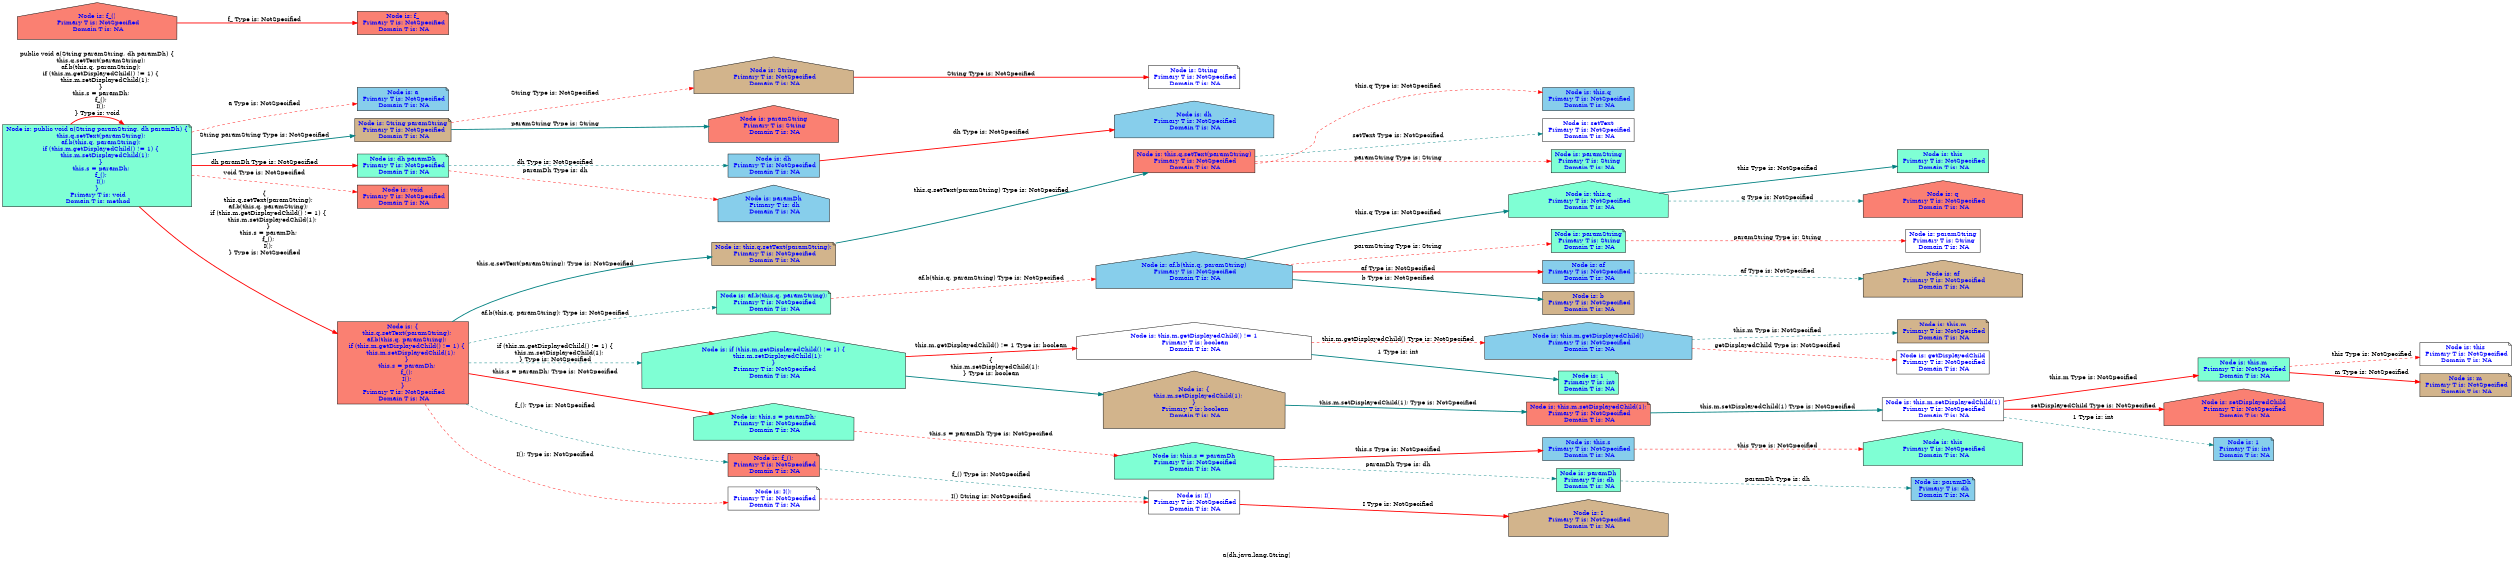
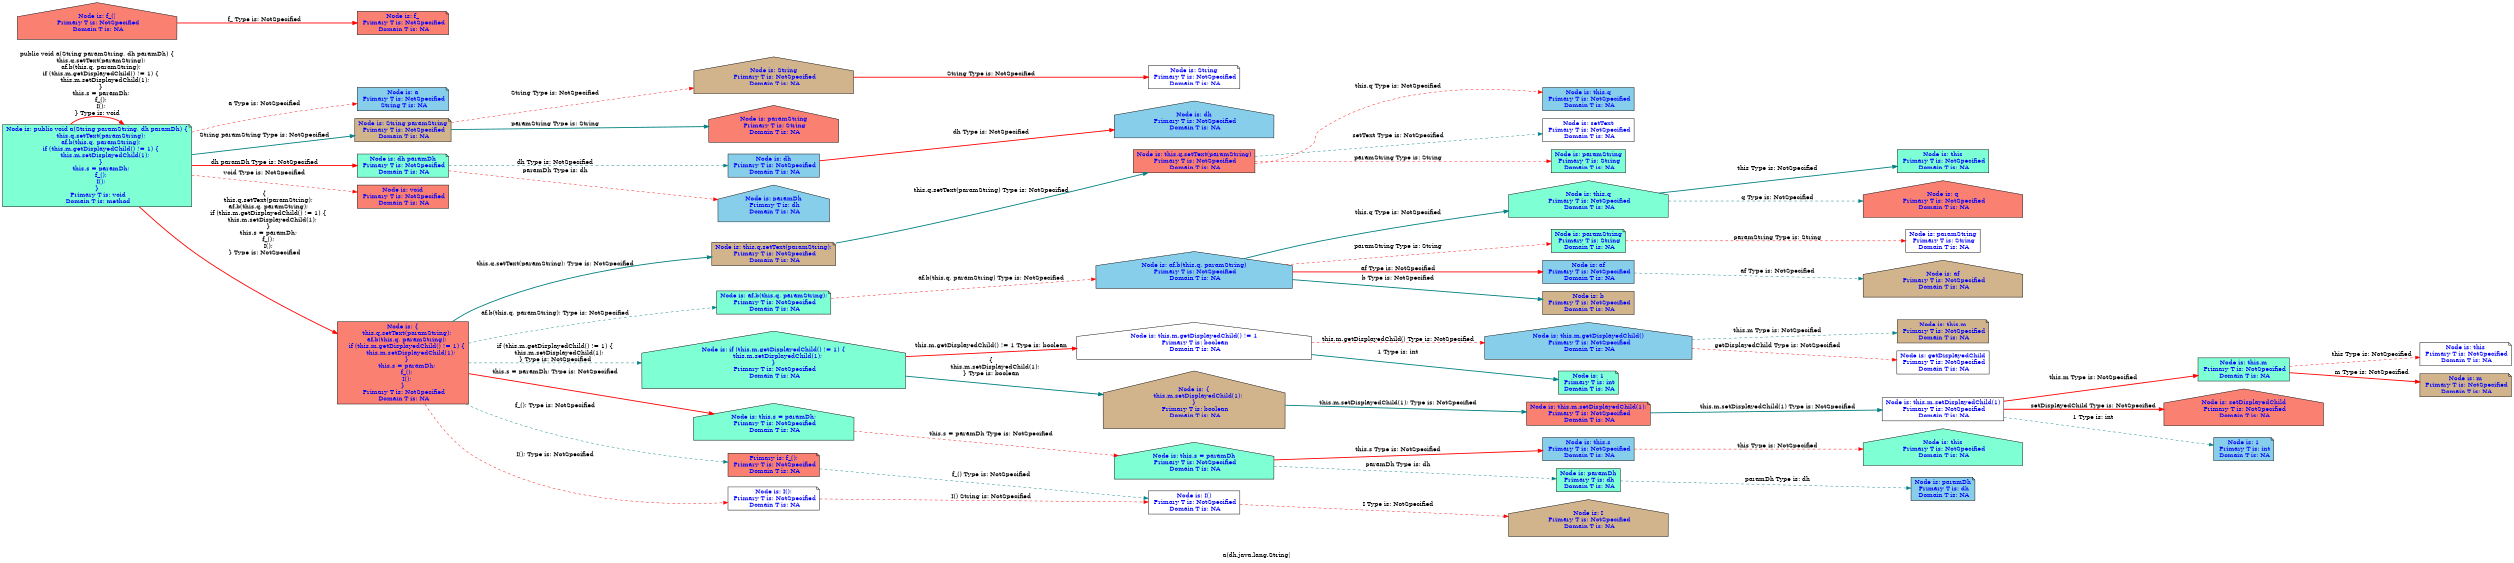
(403, 99) -> (403, 99)
(774, 465) -> (774, 465)
(1372, 510) -> (1372, 510)
